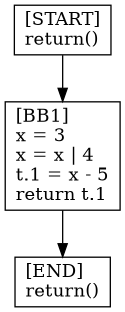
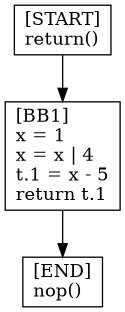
(63, 156) -> (63, 156)
(63, 282) -> (63, 282)
